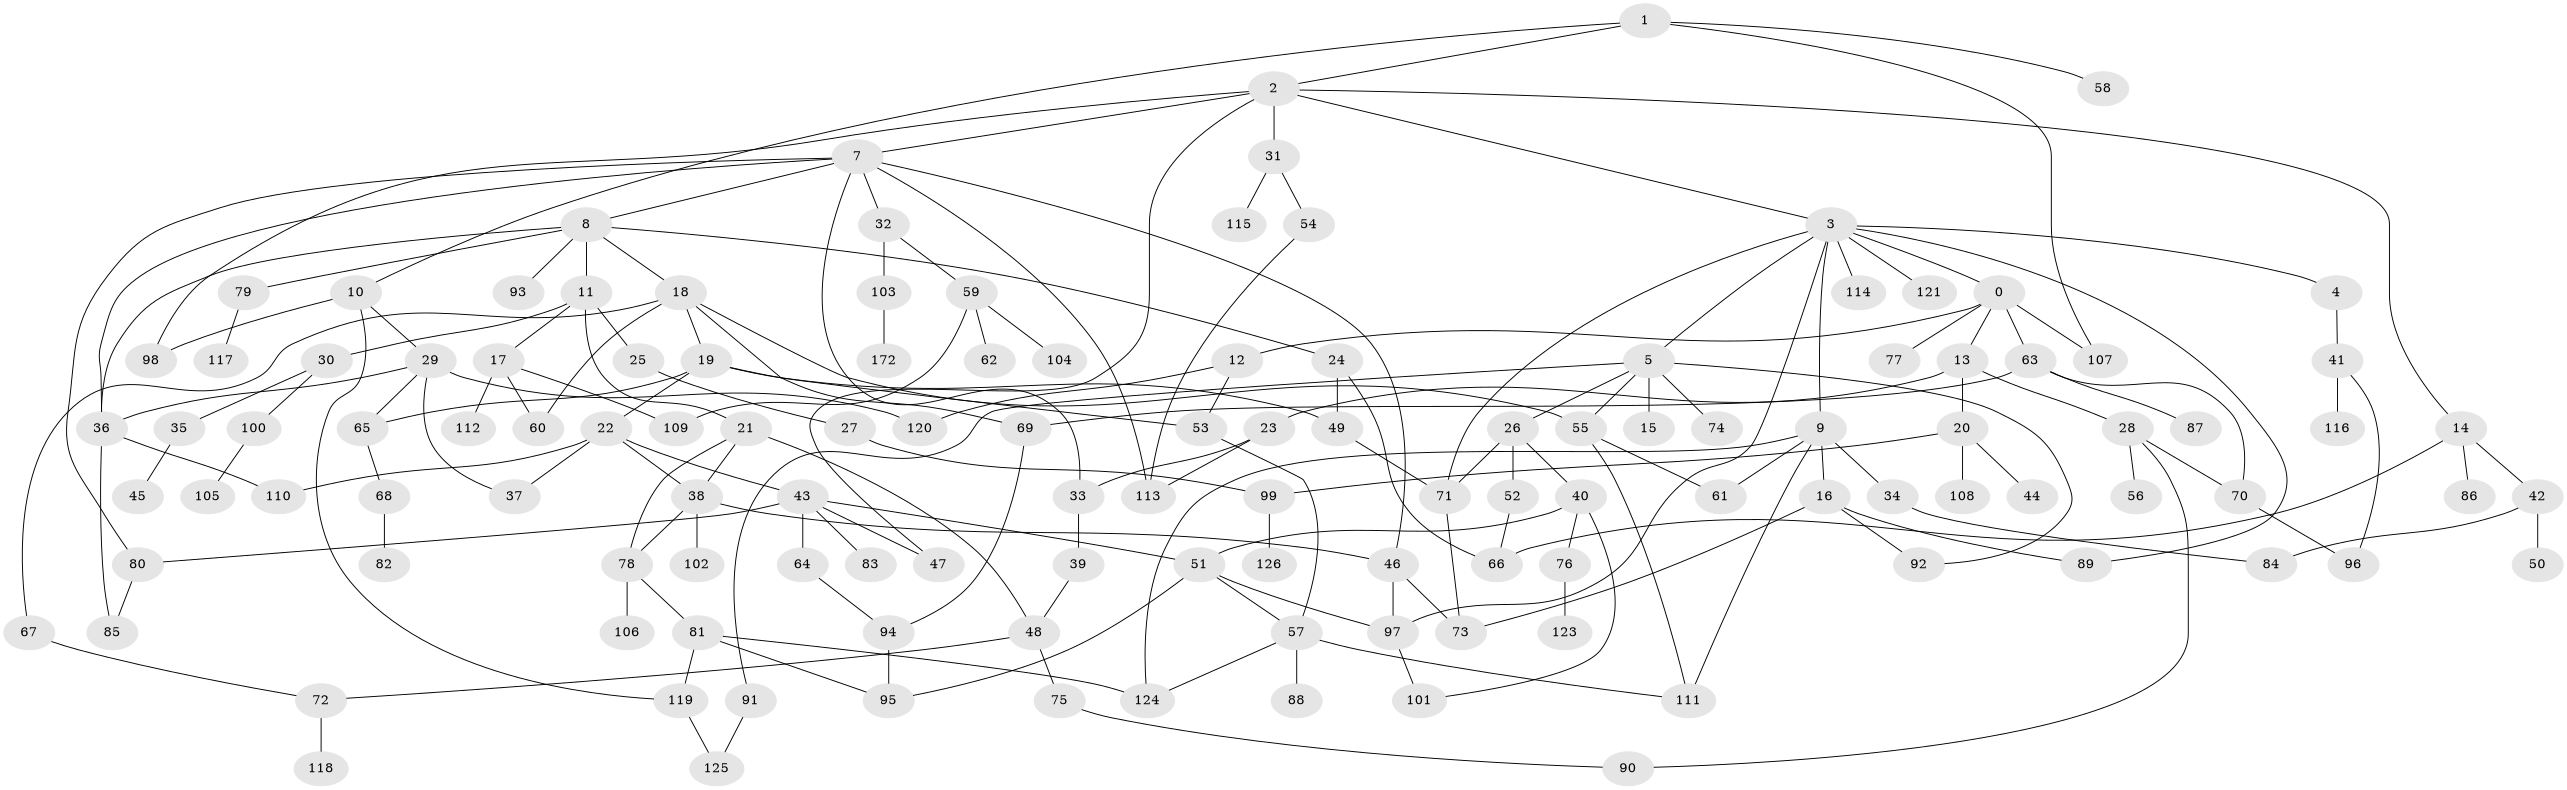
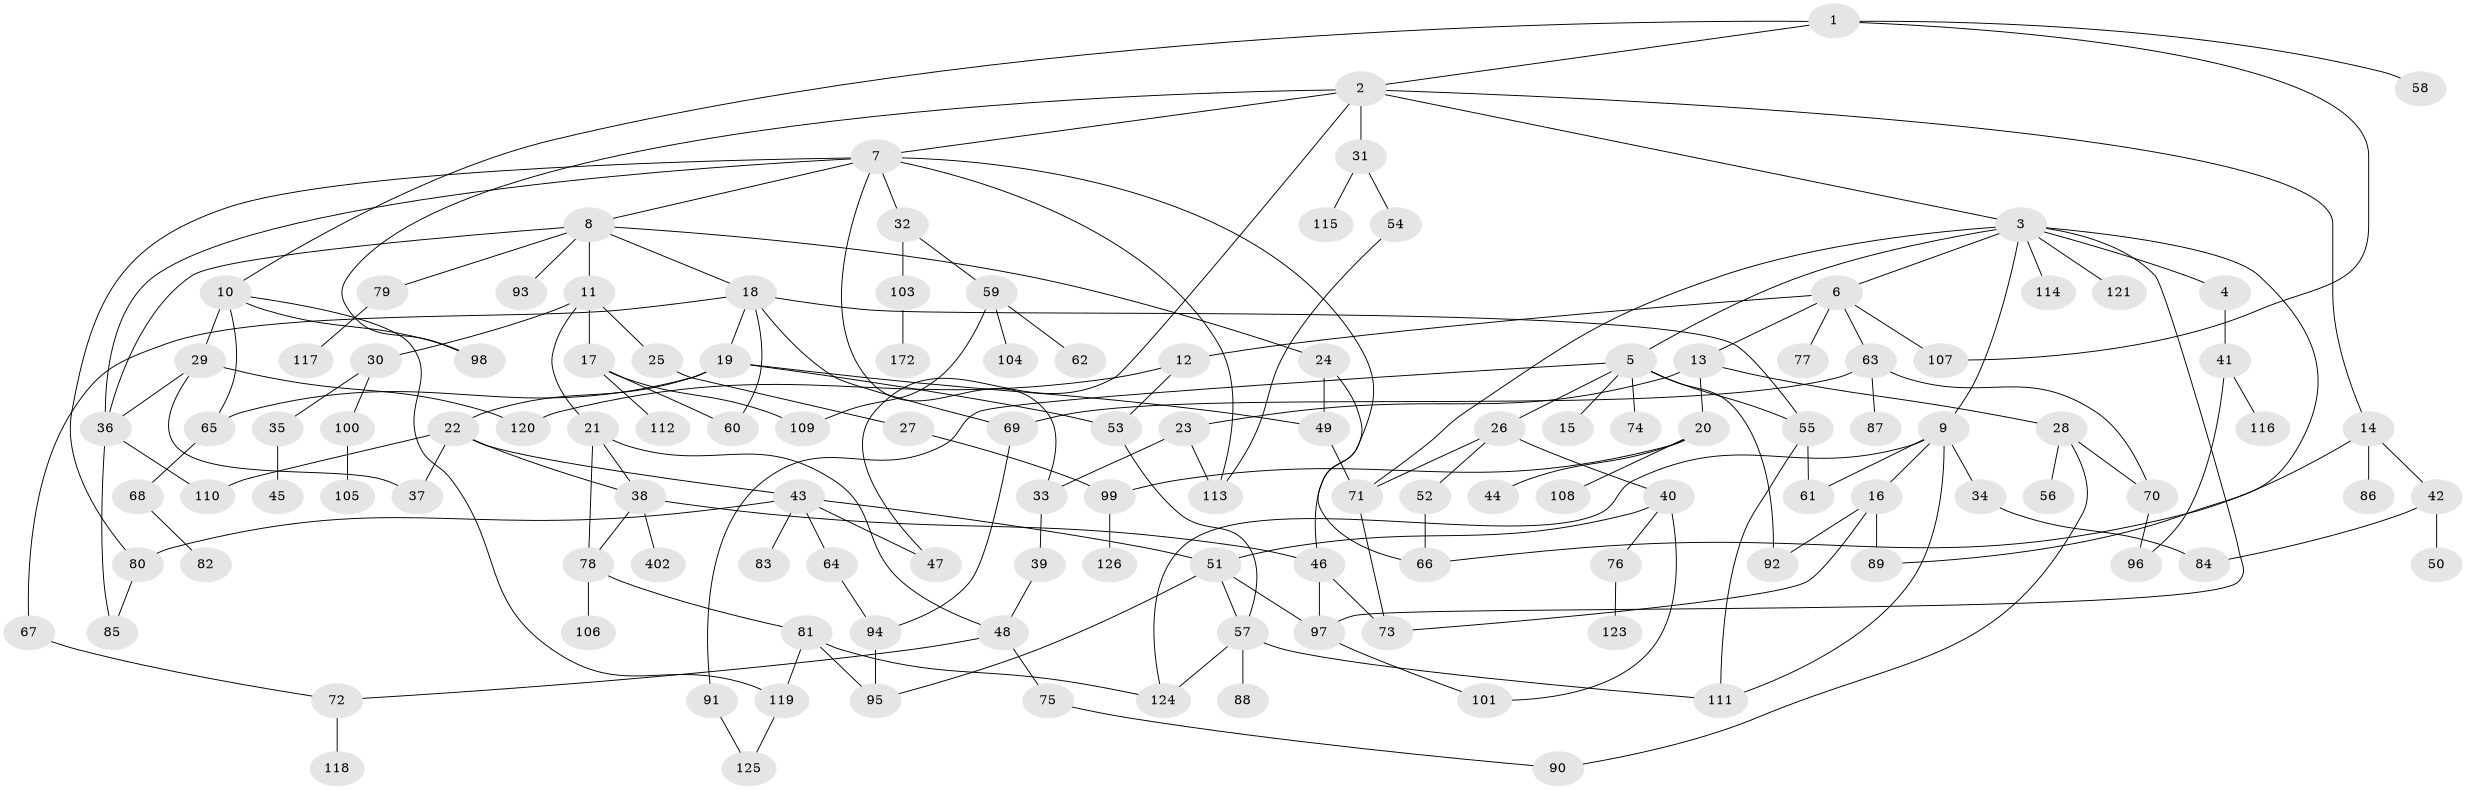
(1999, 293) -> (1837, 293)
(397, 395) -> (236, 363)
(697, 565) -> (658, 565)
